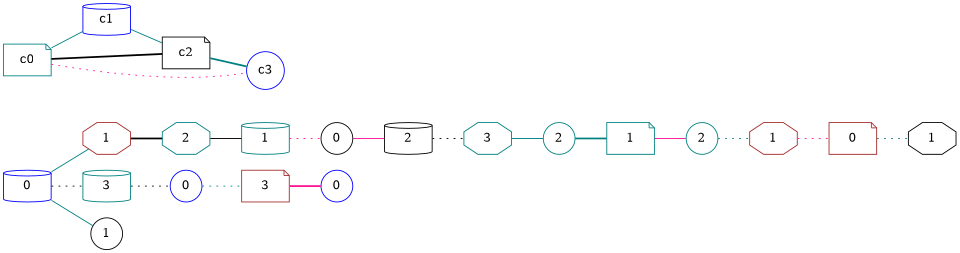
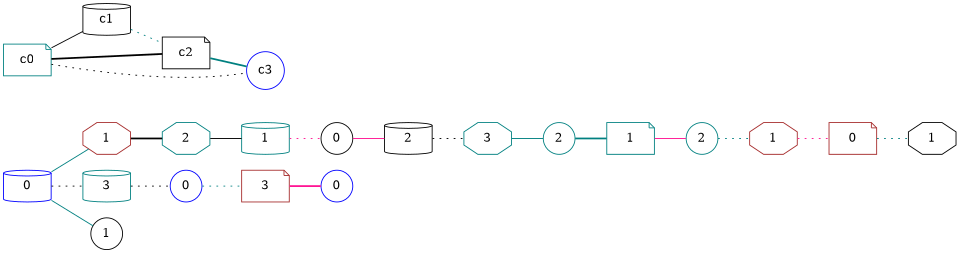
(107, 19) -> (107, 19)
(147, 36) -> (147, 36)
(67, 40) -> (67, 40)
(149, 76) -> (149, 76)
